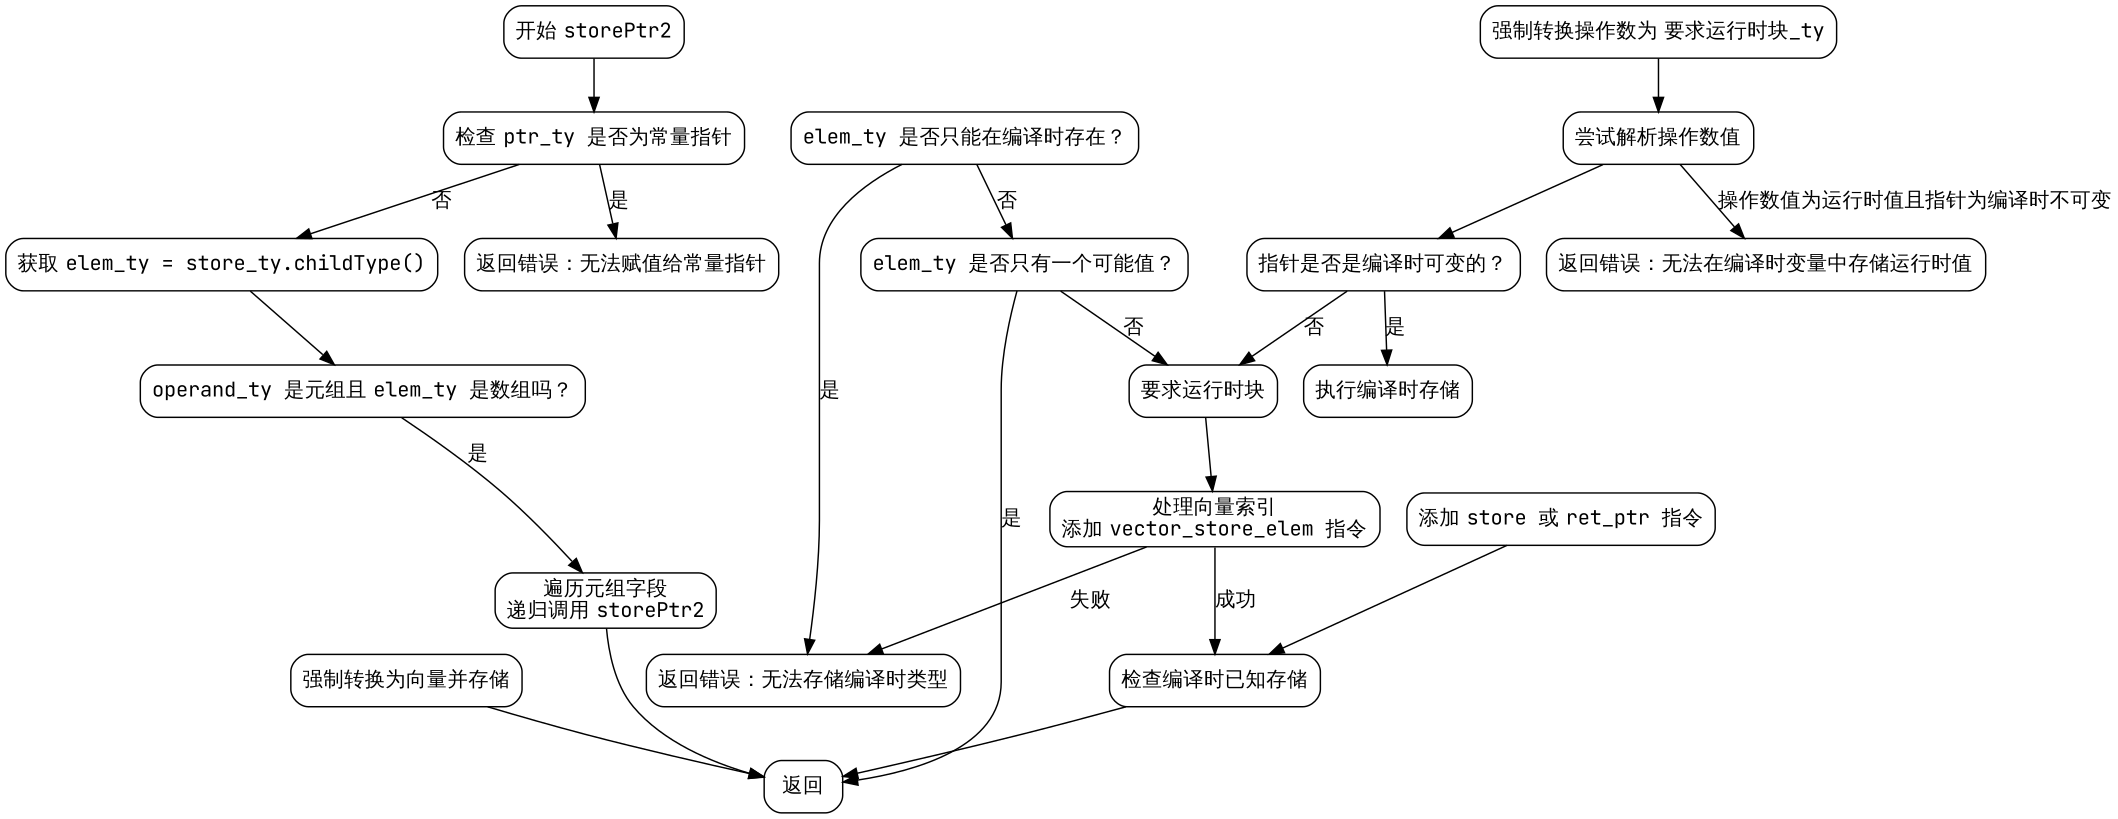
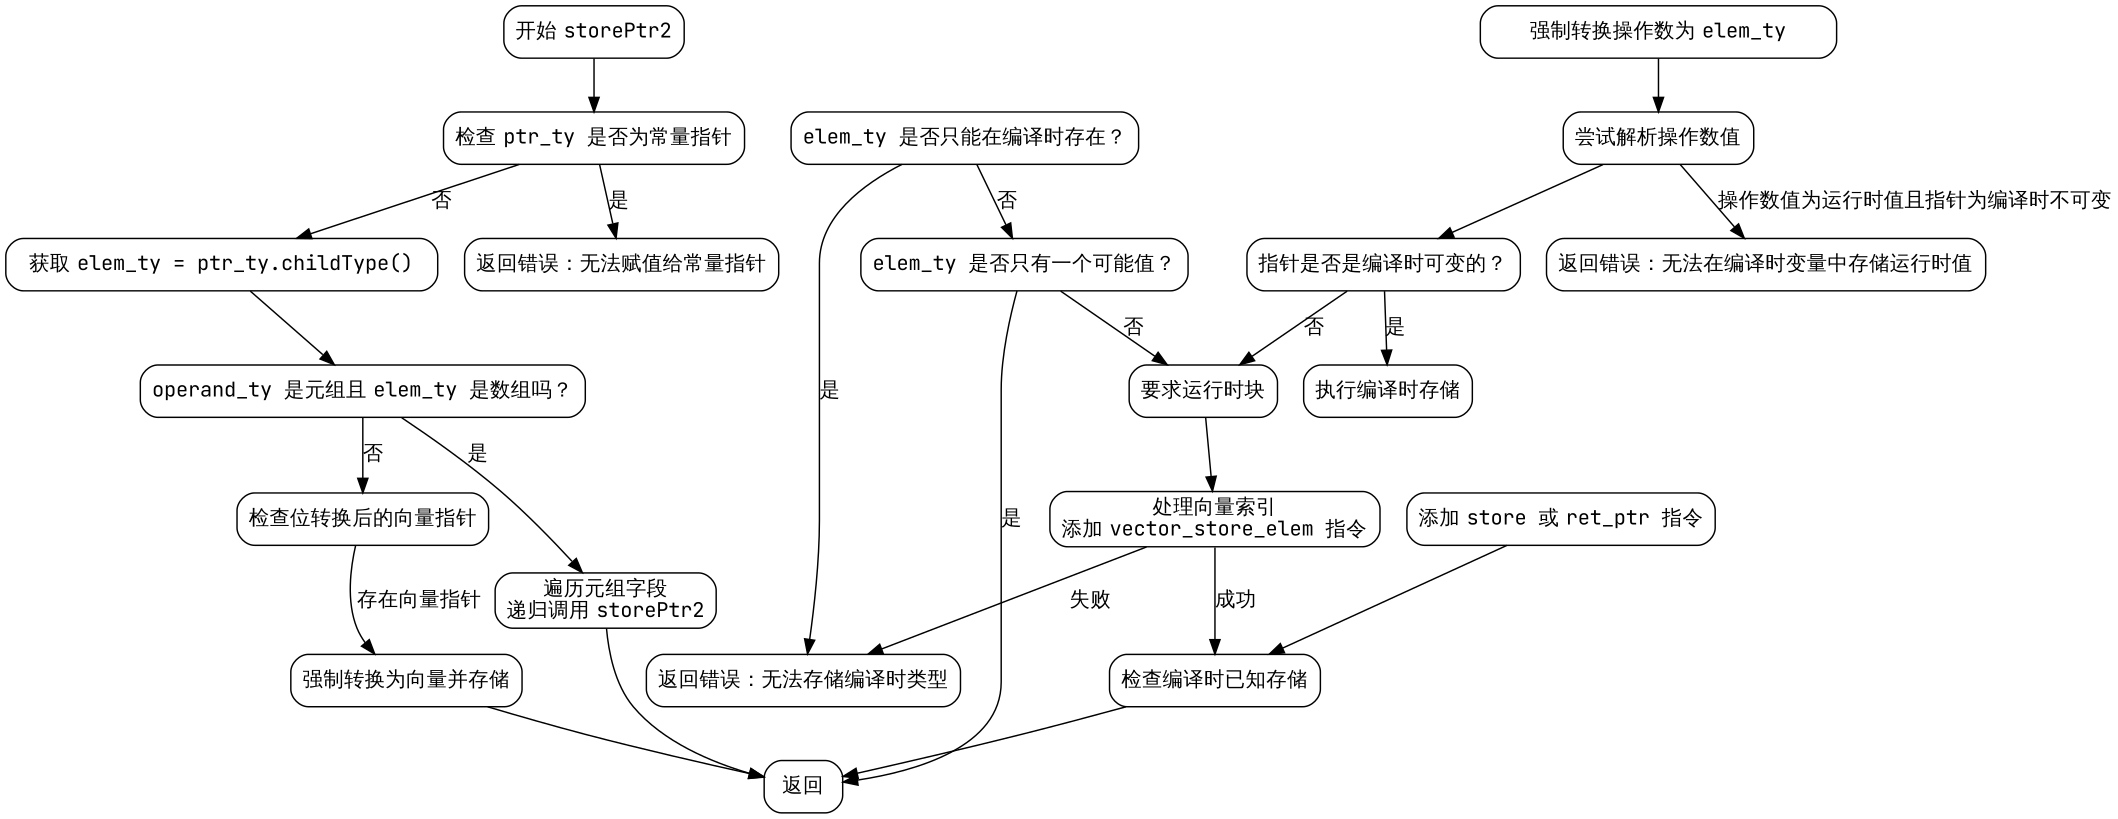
(1658, 32) -> (1658, 32)
(222, 265) -> (222, 265)
none -> (363, 519)
